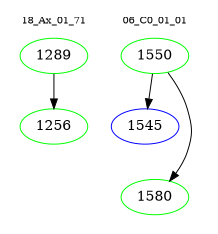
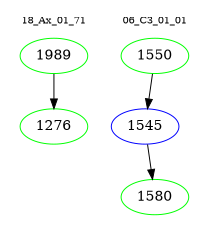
(155, 21) -> (155, 21)
(54, 56) -> (54, 56)
(191, 122) -> (149, 157)
(54, 126) -> (54, 126)
